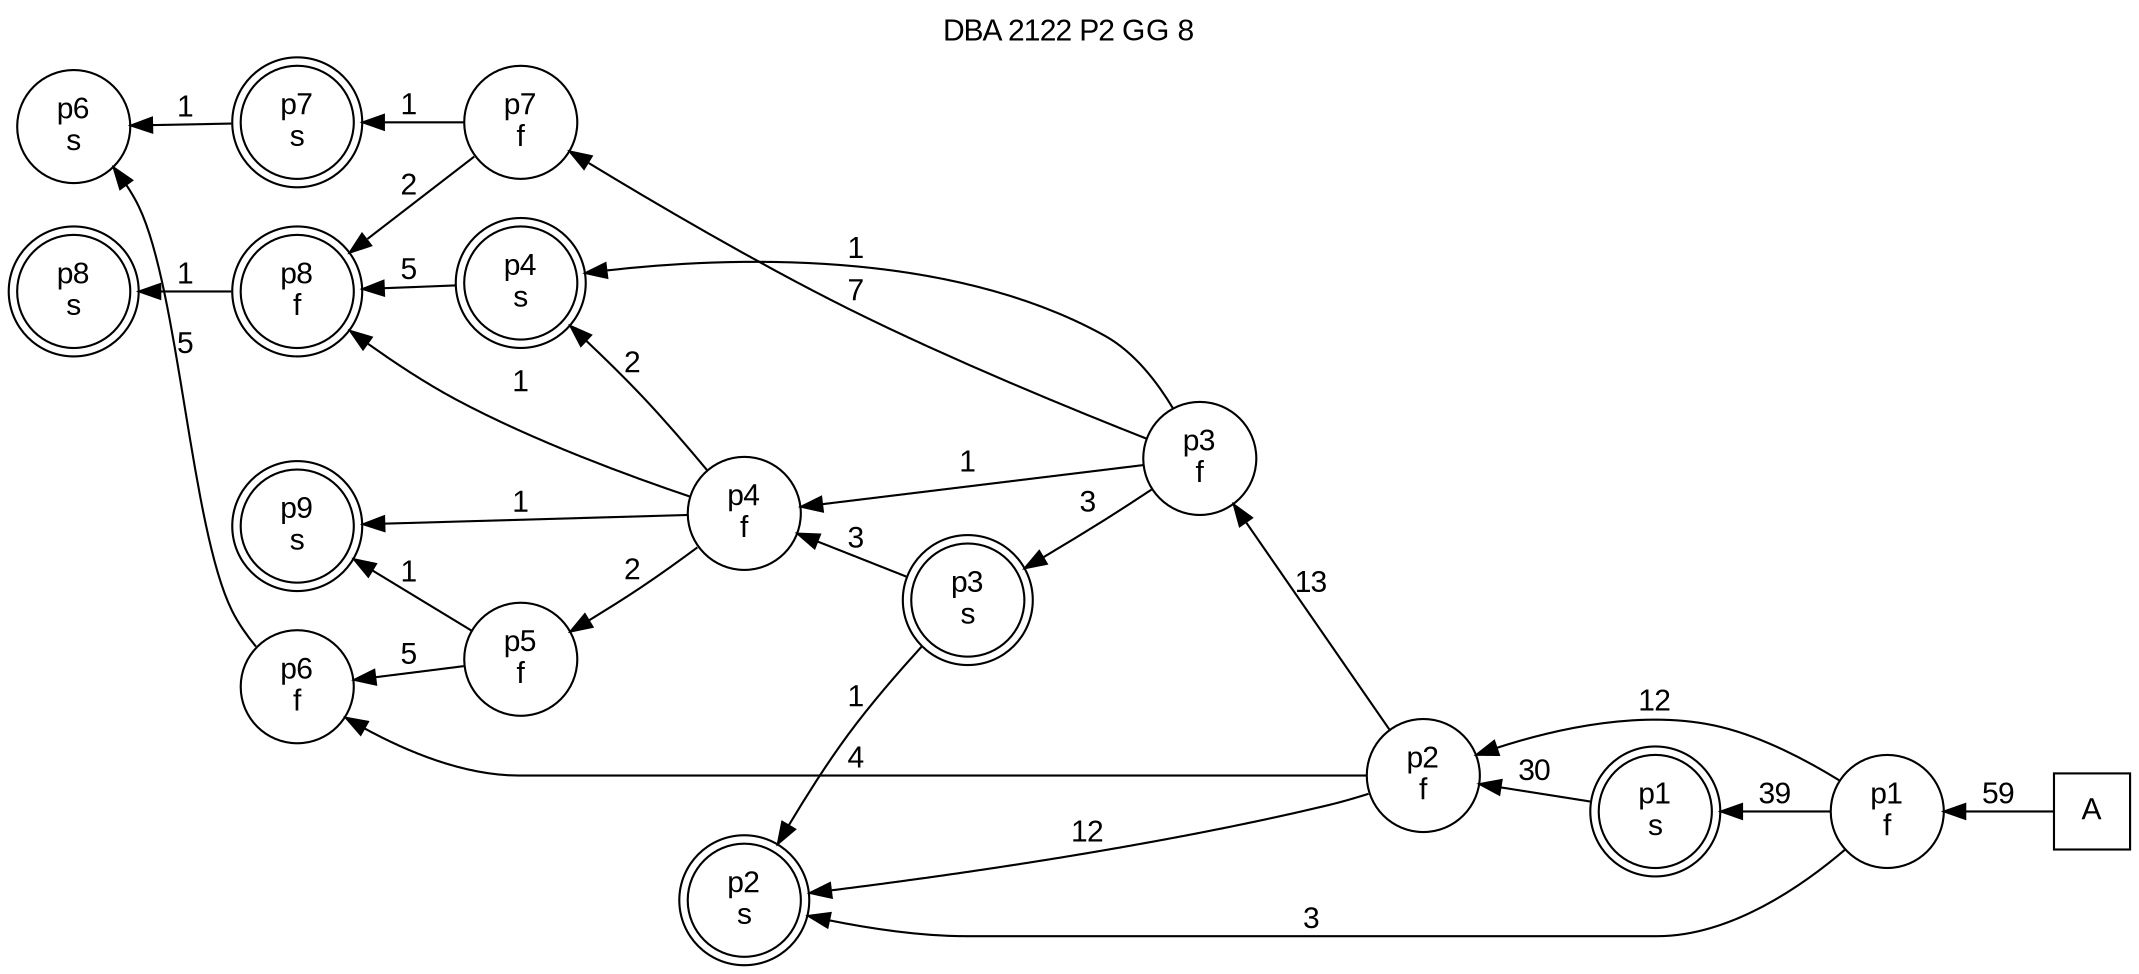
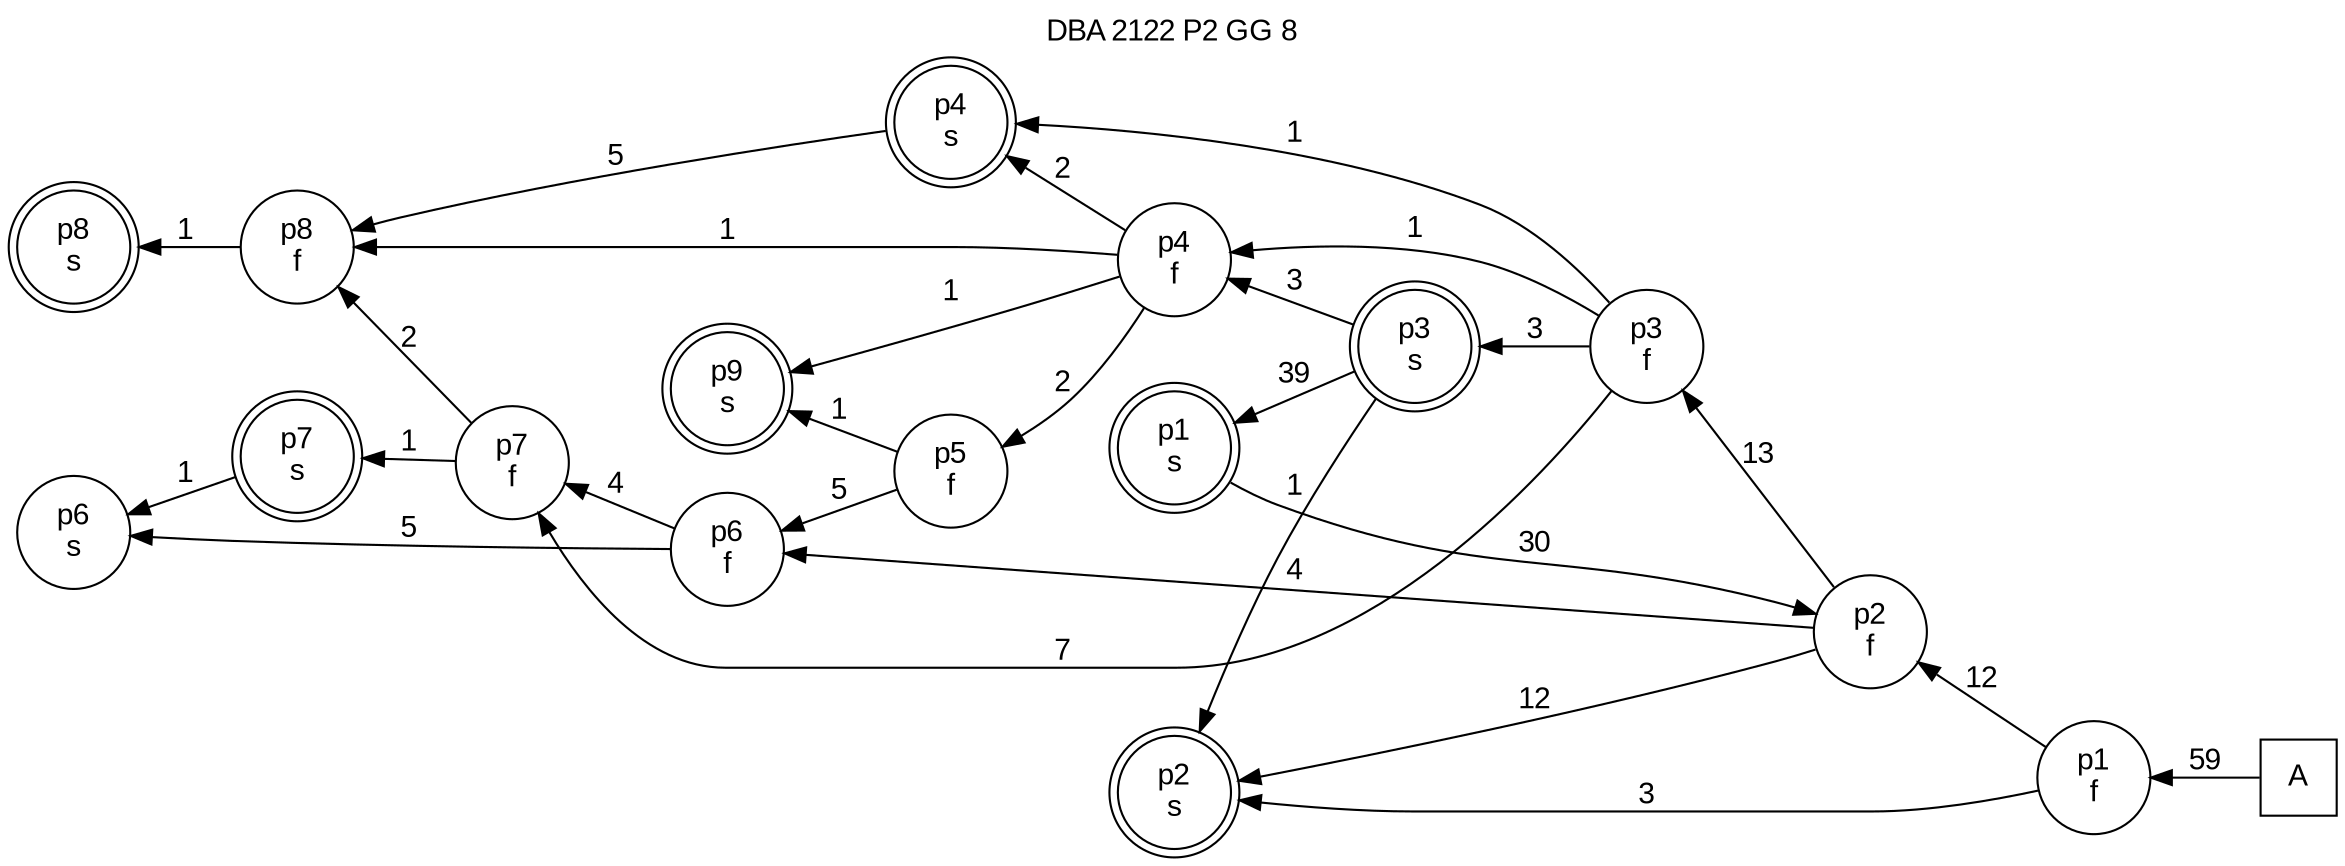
(297, 291) -> (297, 247)
none -> (630, 510)
(1786, 811) -> (1304, 393)
